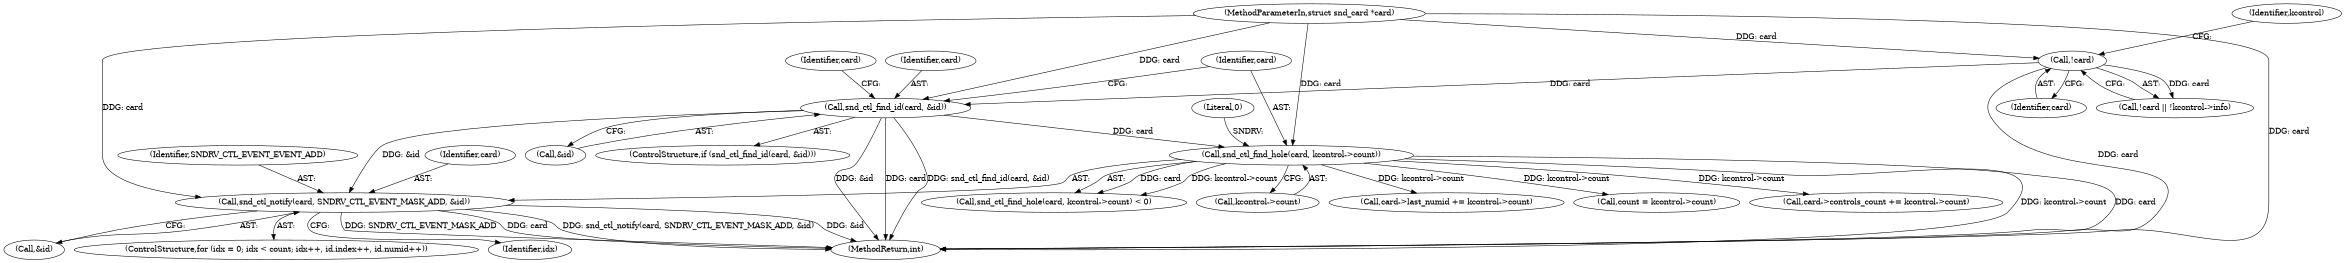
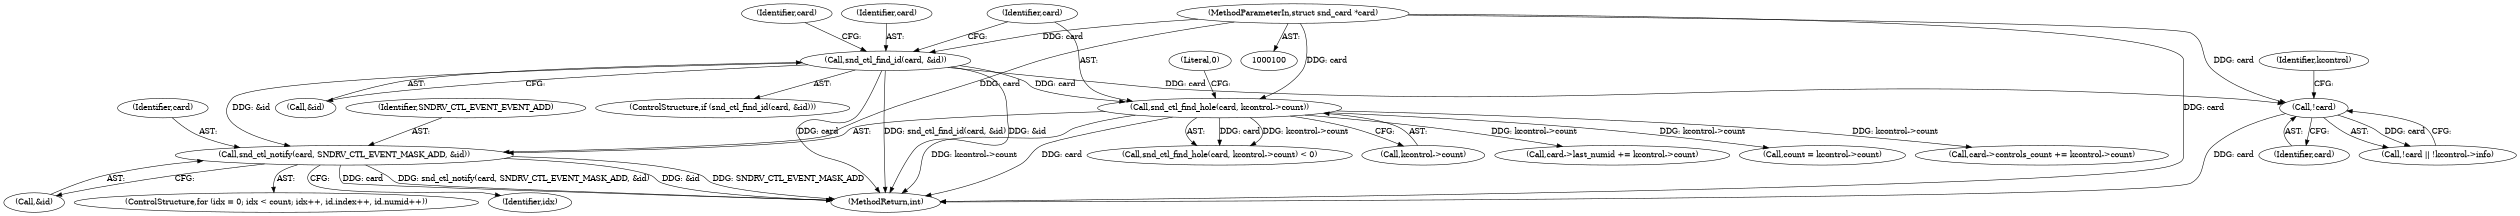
none -> (1269, 61)
(1504, 83) -> (1612, 95)
(1249, 132) -> (1222, 84)
